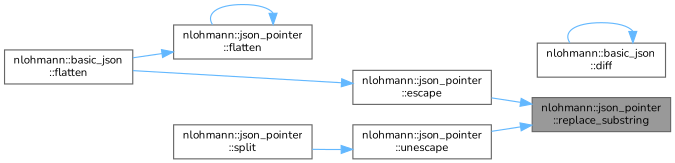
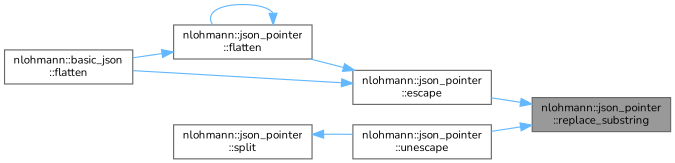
(601, 60) -> none
none -> (327, 63)
(327, 149) -> (338, 134)
